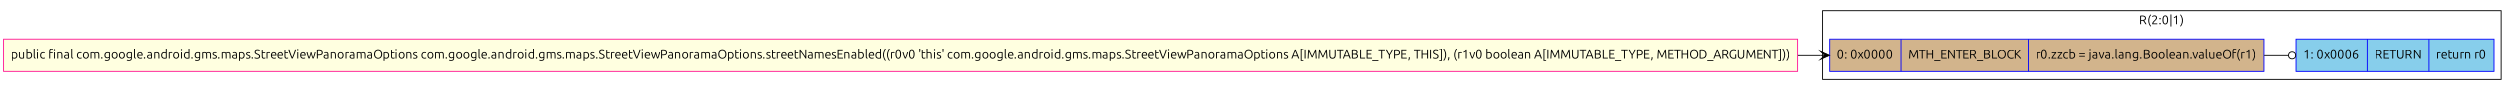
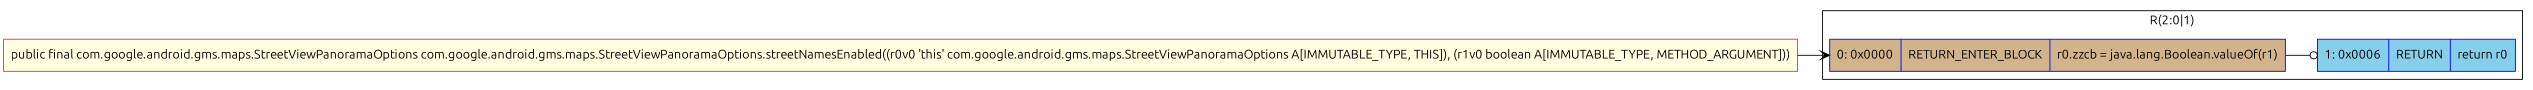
(1965, 55) -> (1975, 55)
